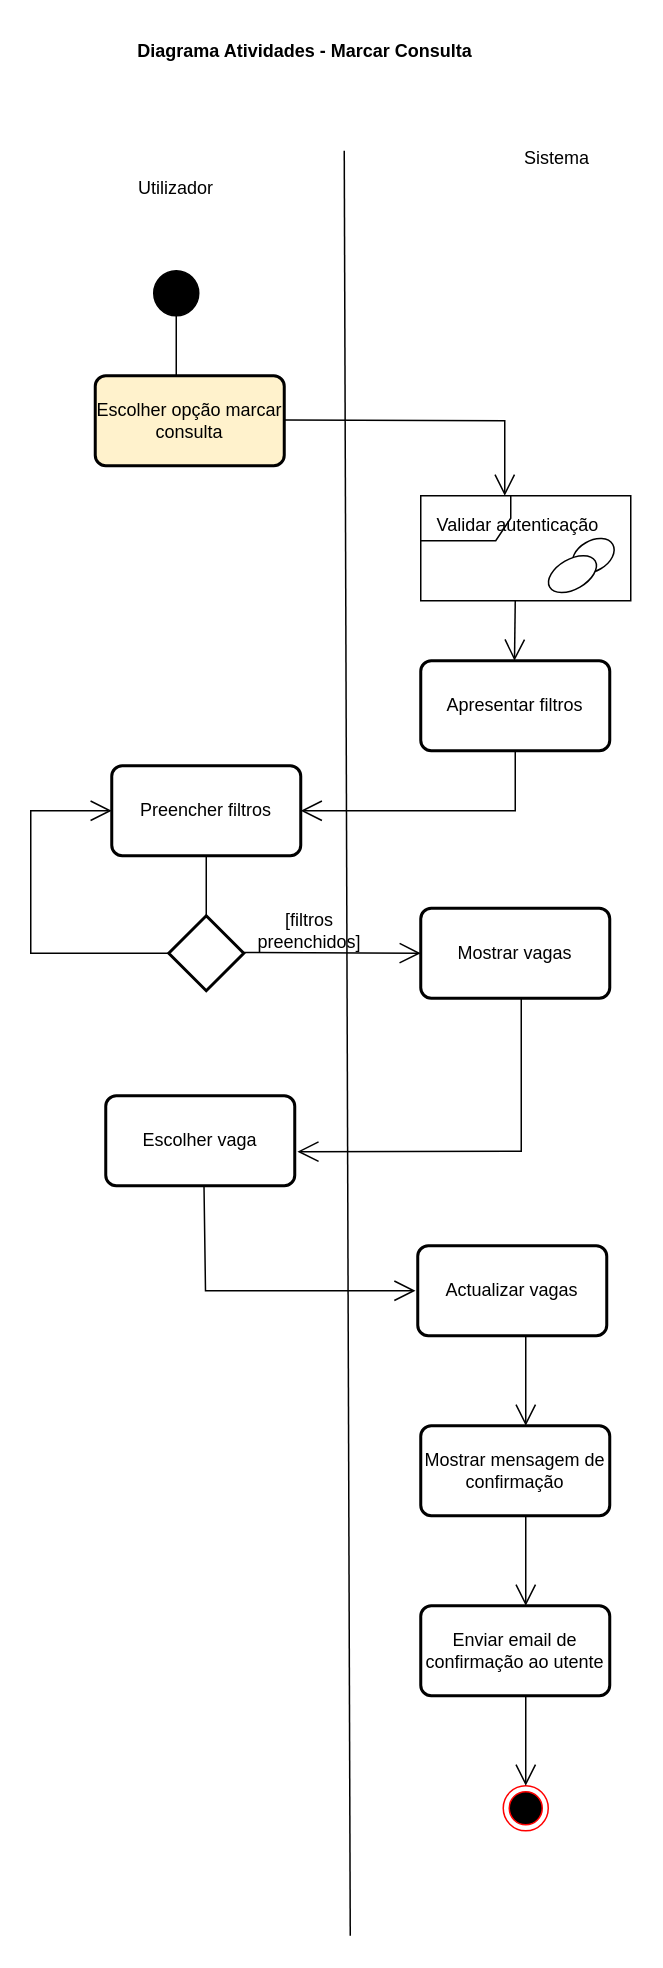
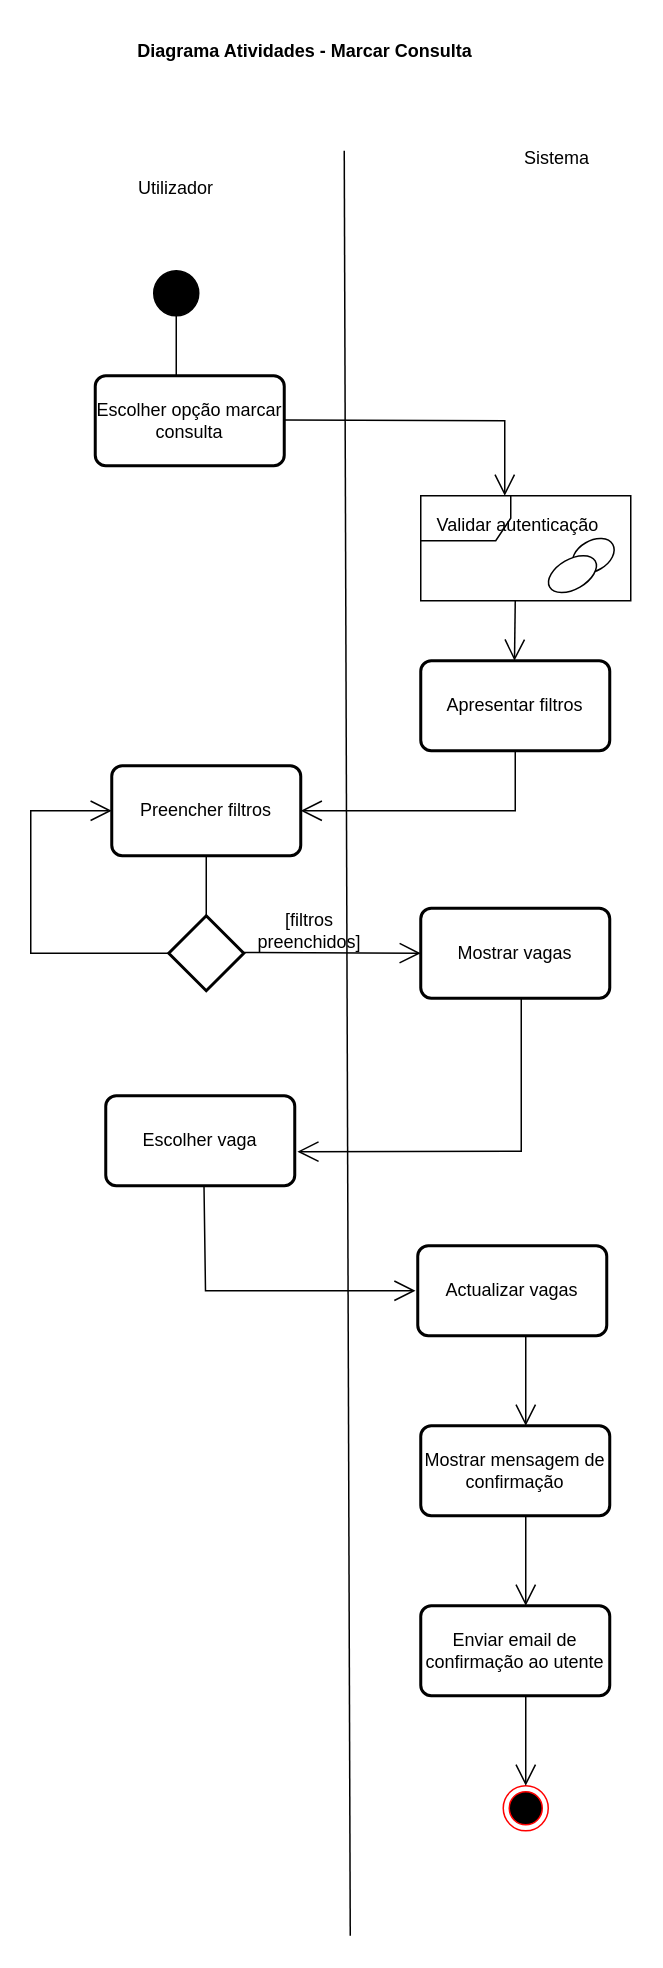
(190, 421) -> (190, 421)
